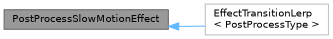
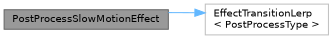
(192, 26) -> (182, 13)
